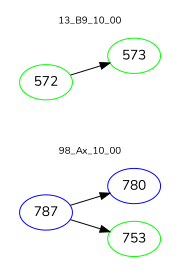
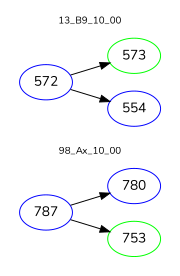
(46, 82) -> (46, 82)
none -> (134, 109)
